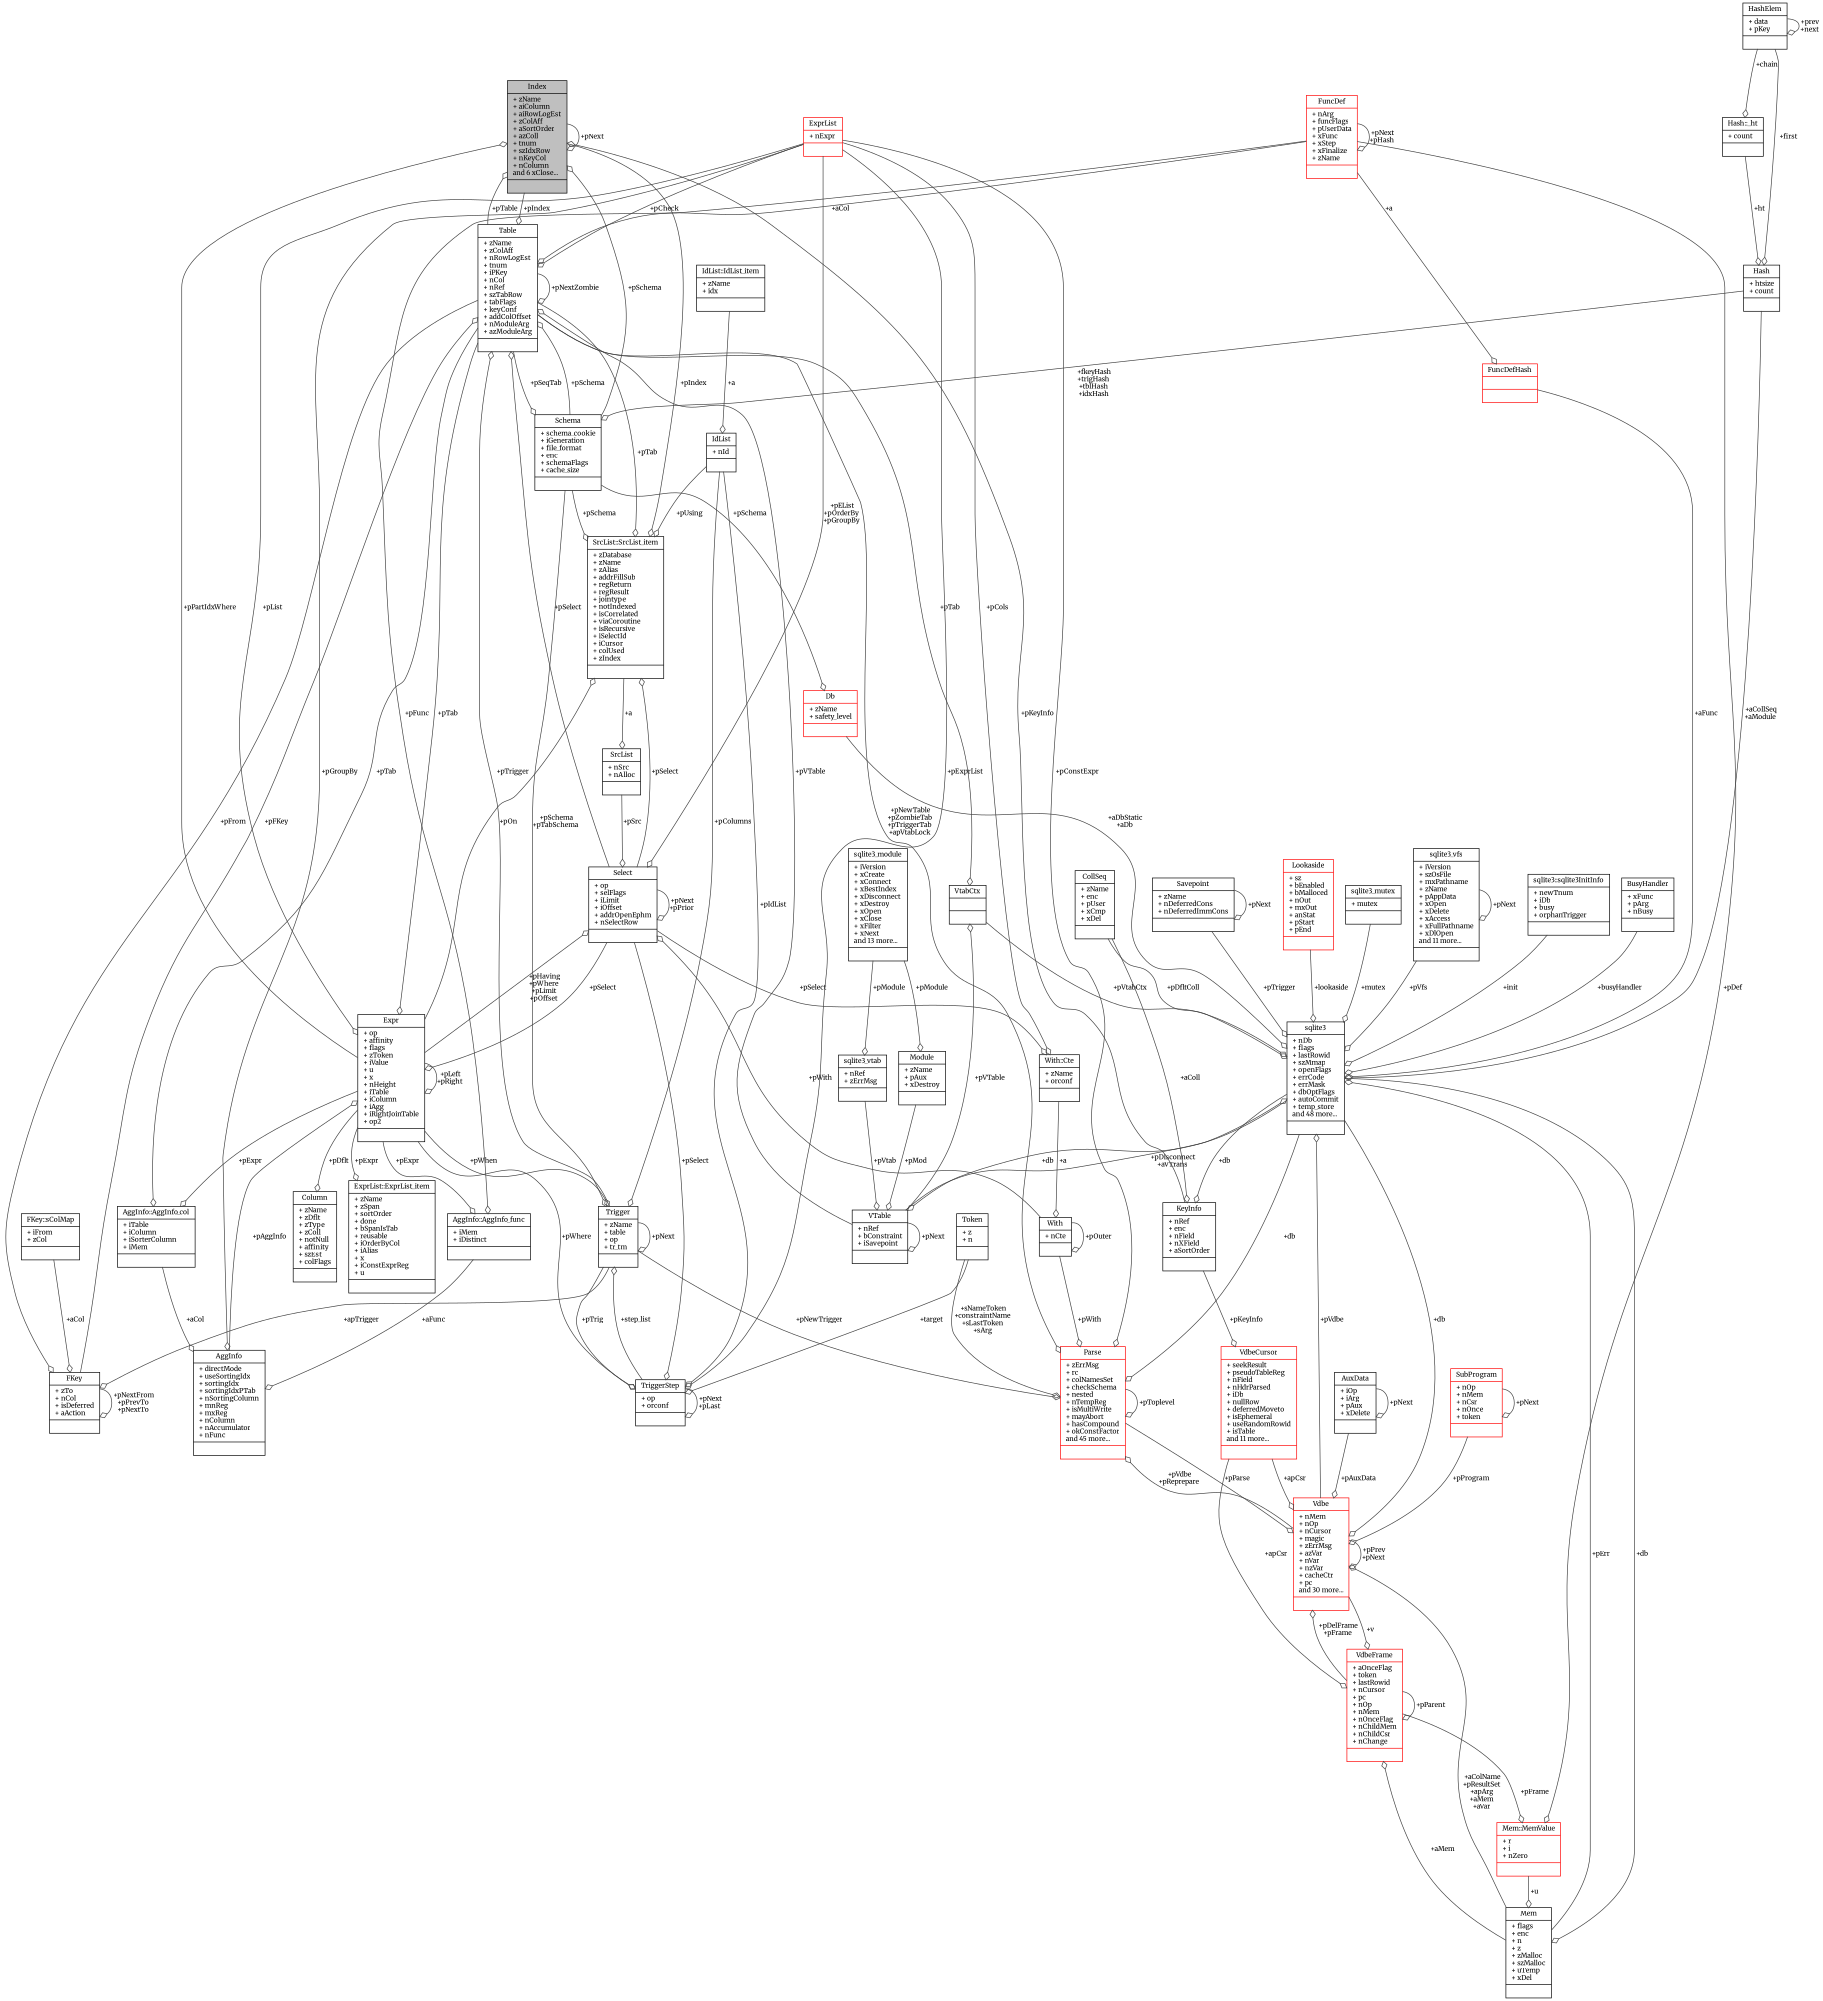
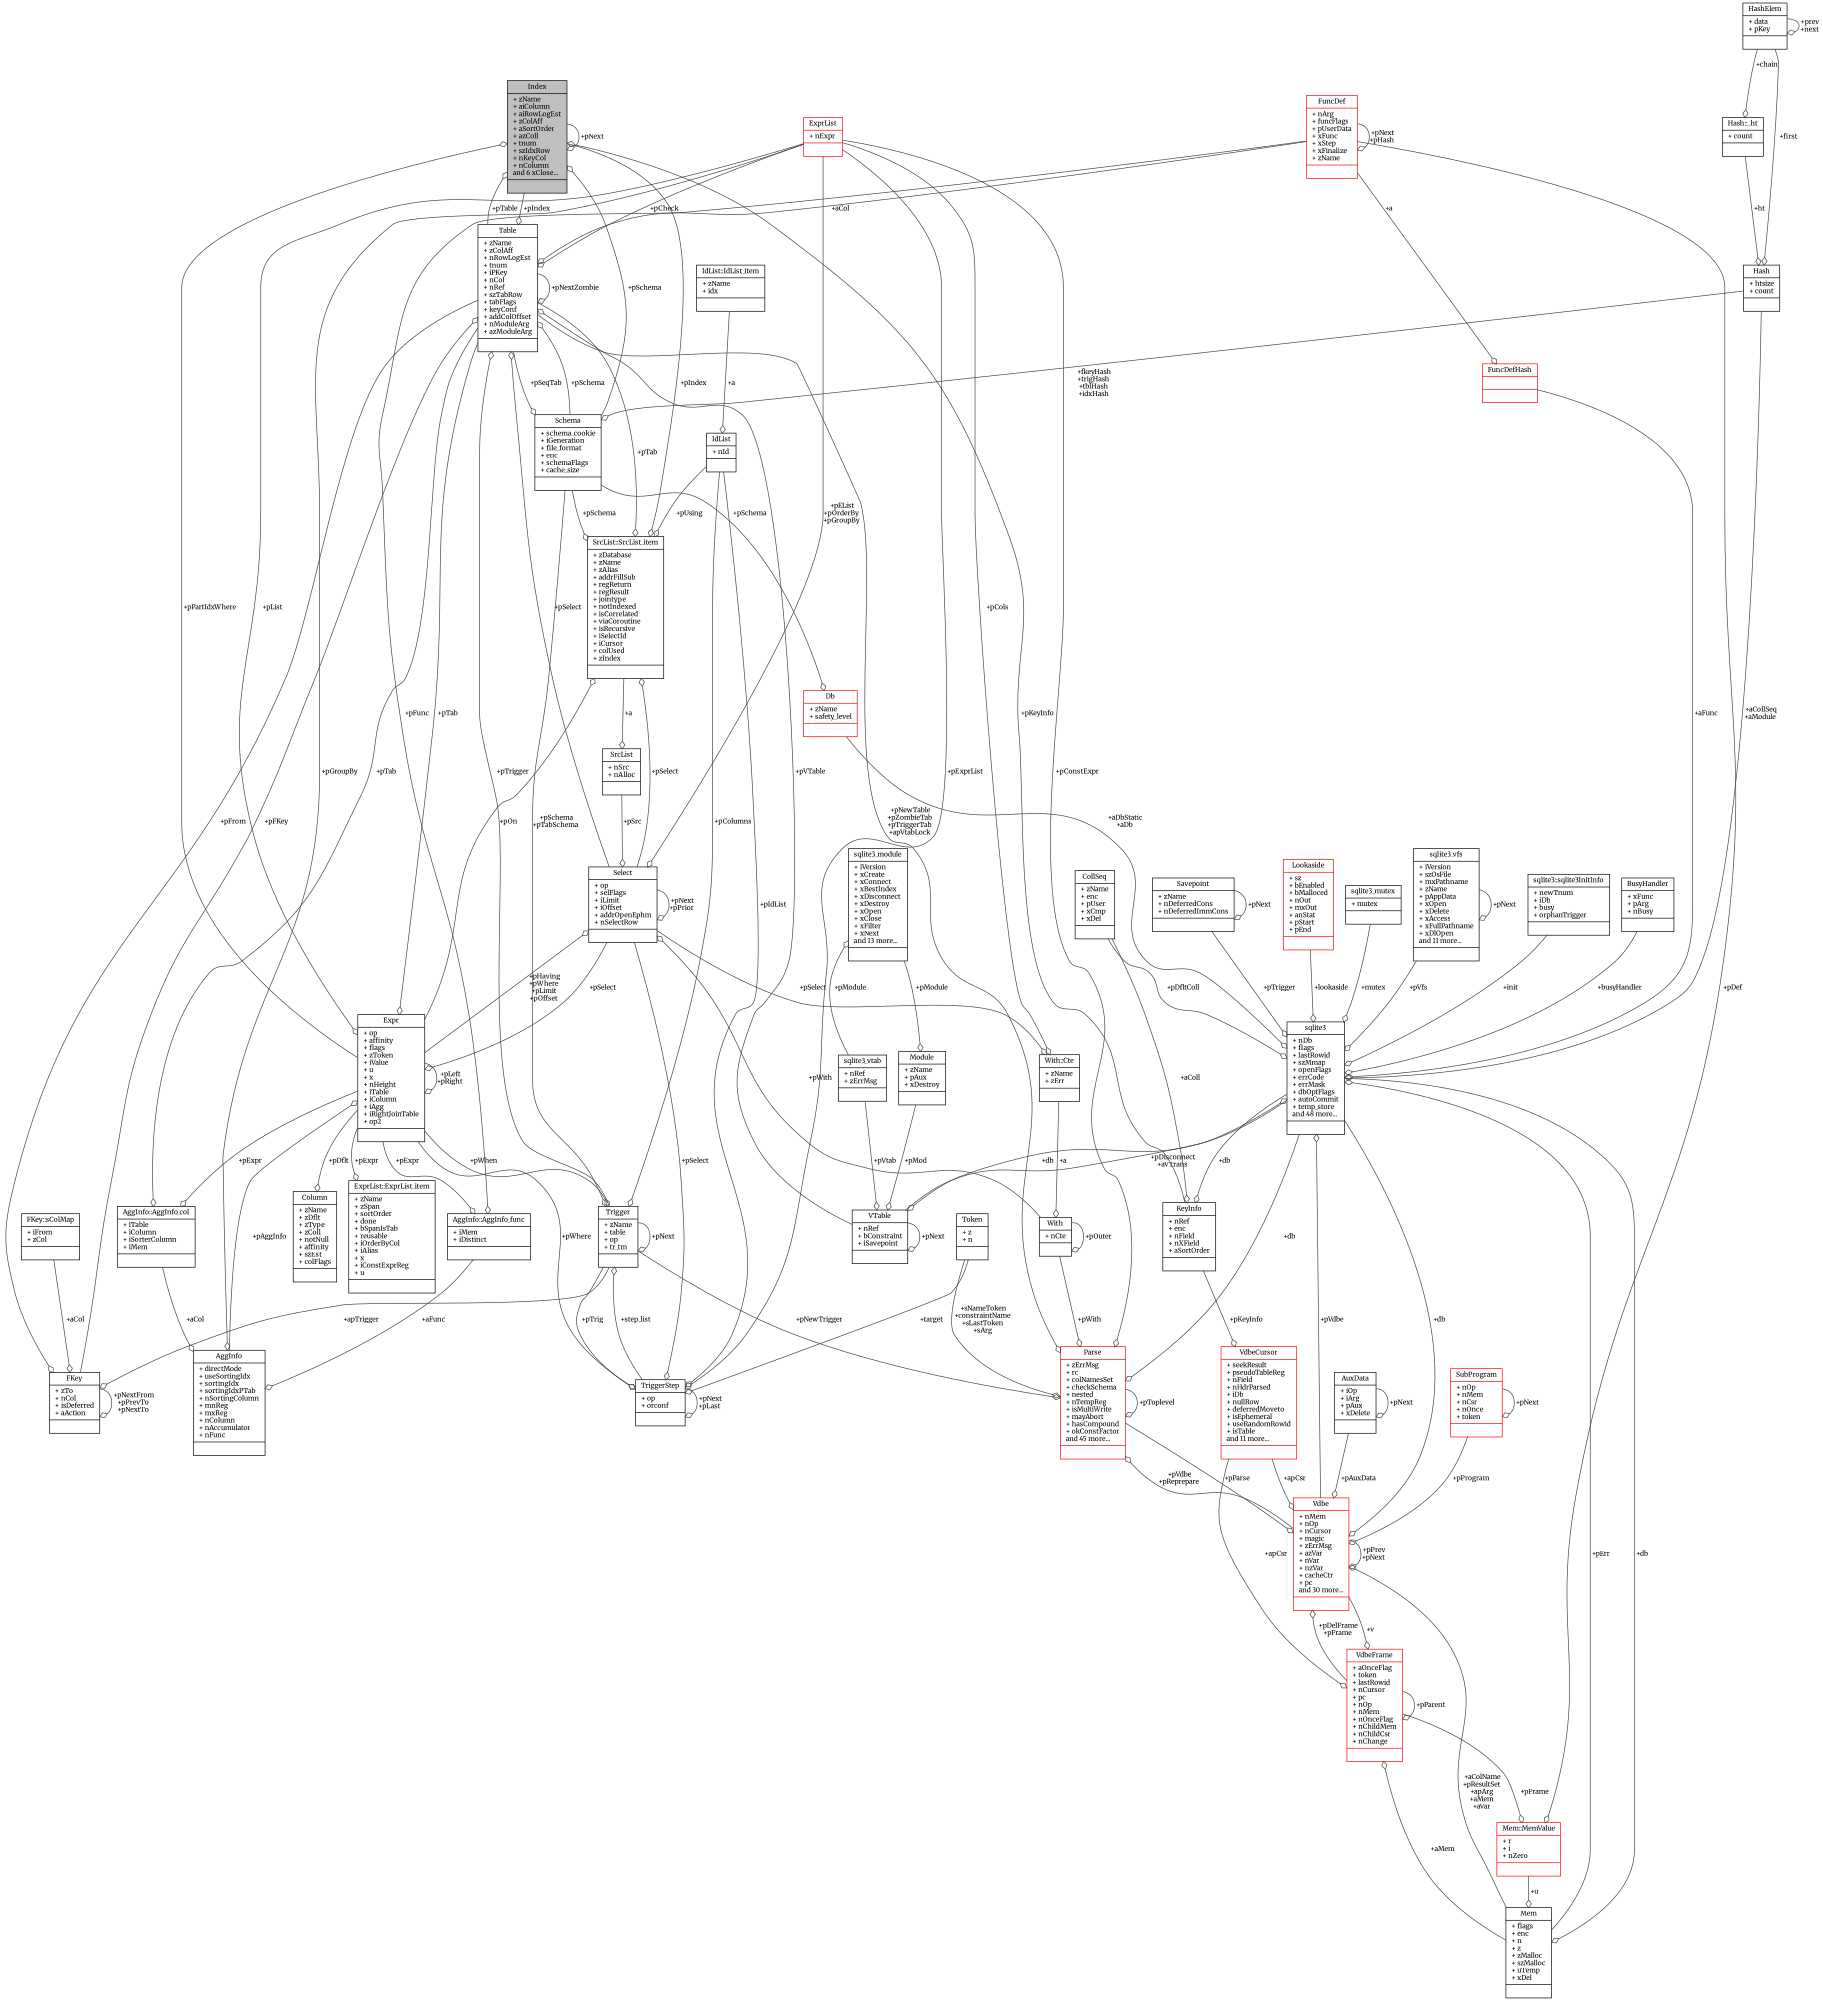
(968, 905) -> none
(869, 1002) -> (830, 1002)
(1059, 1081) -> (1055, 1081)
